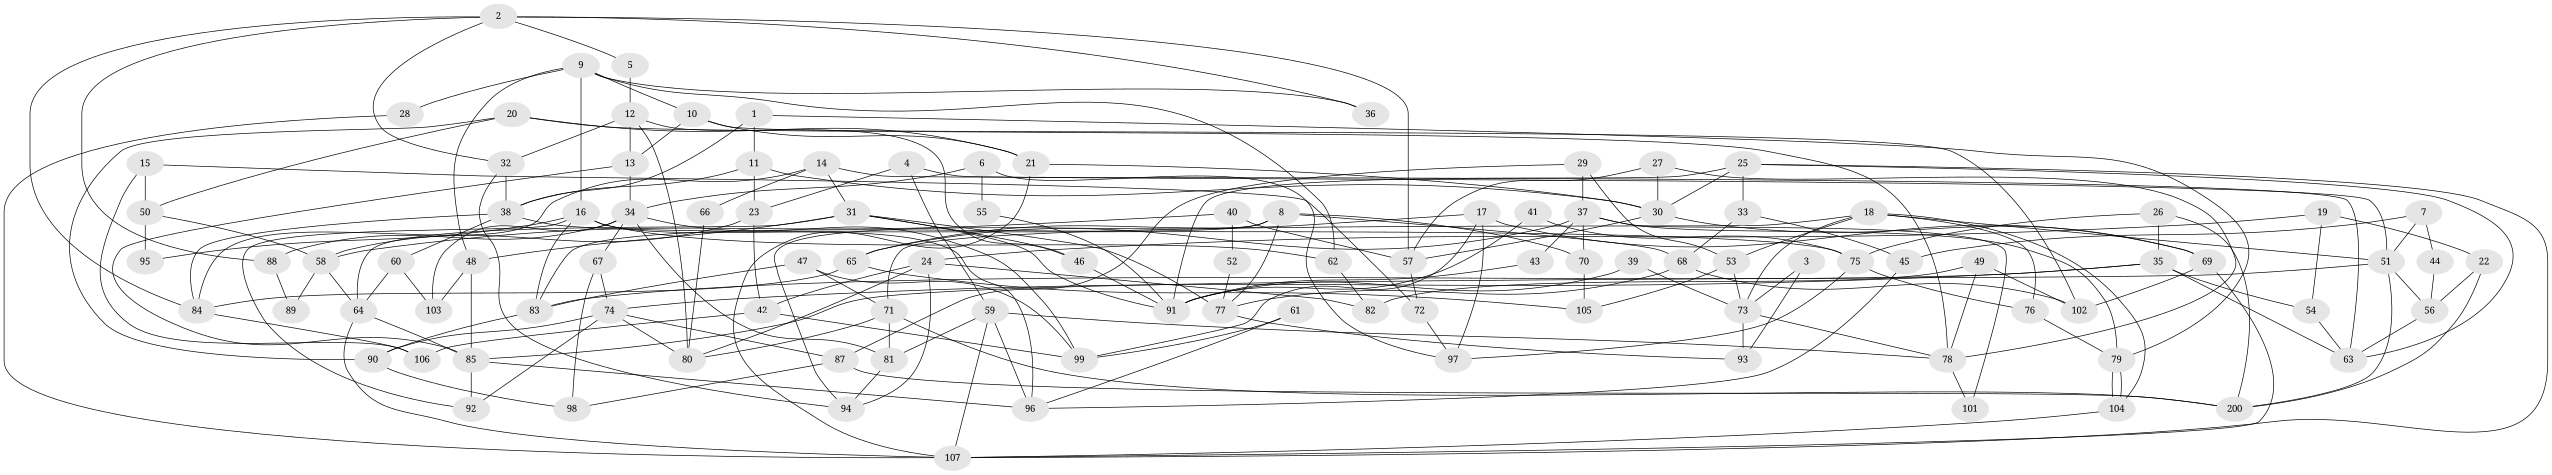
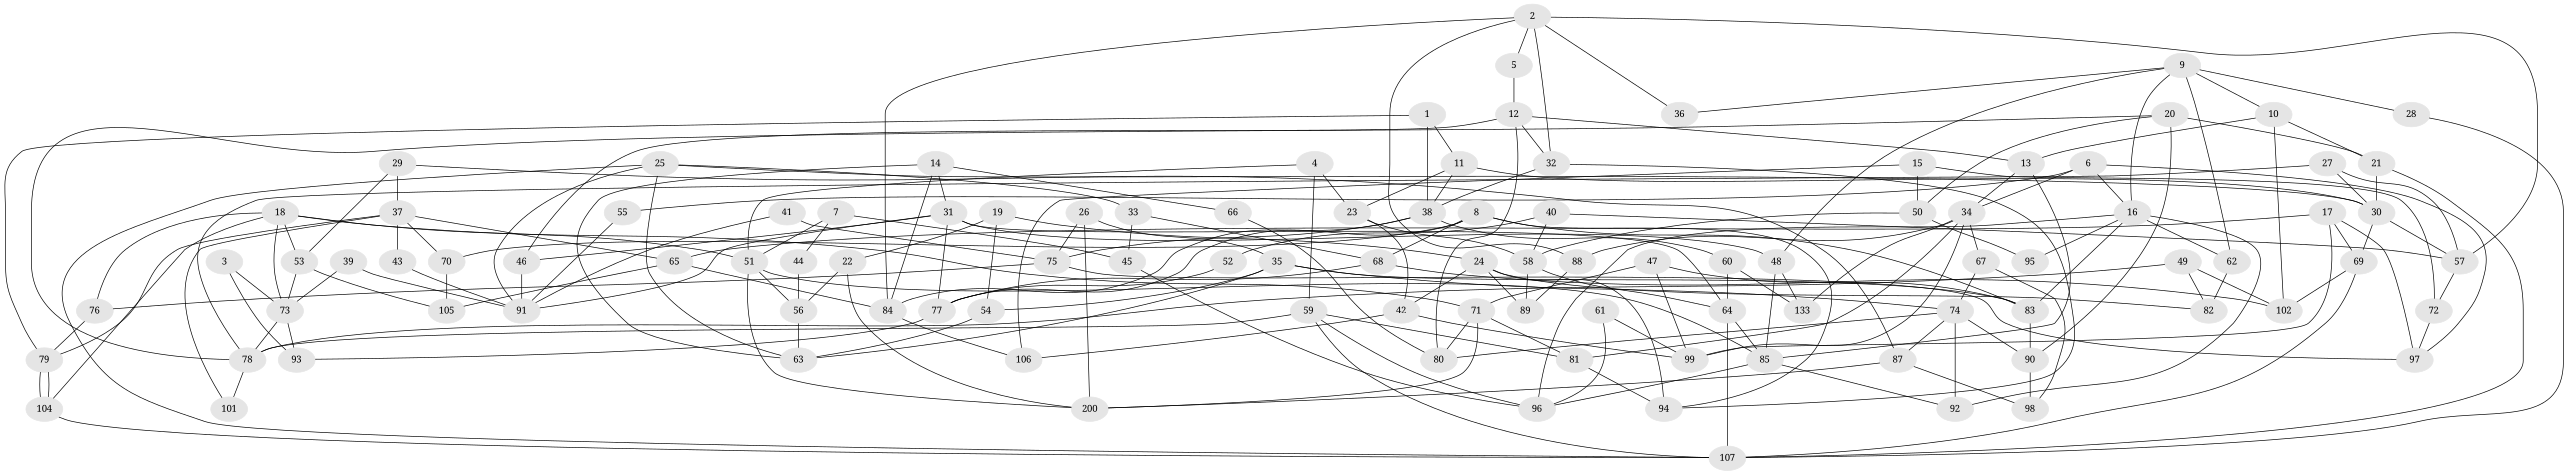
none -> (2110, 188)
(434, 311) -> (1802, 311)
(809, 314) -> (1502, 286)
